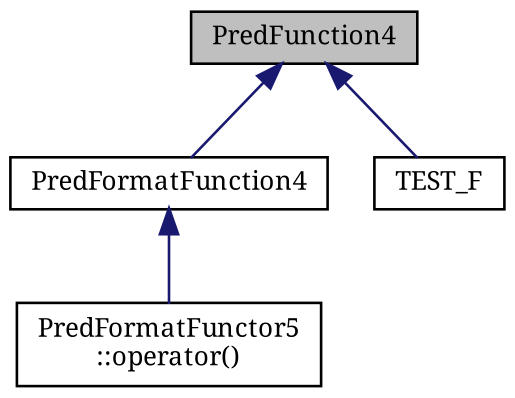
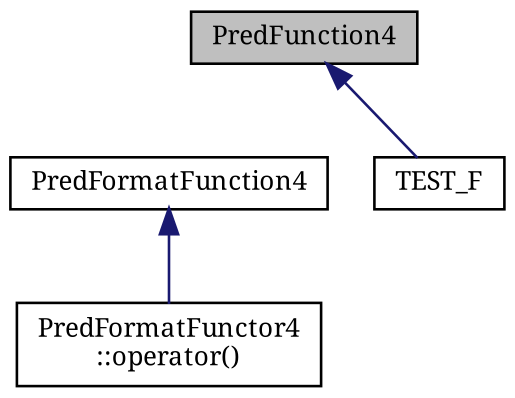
(227, 120) -> none
(169, 344) -> (169, 344)
